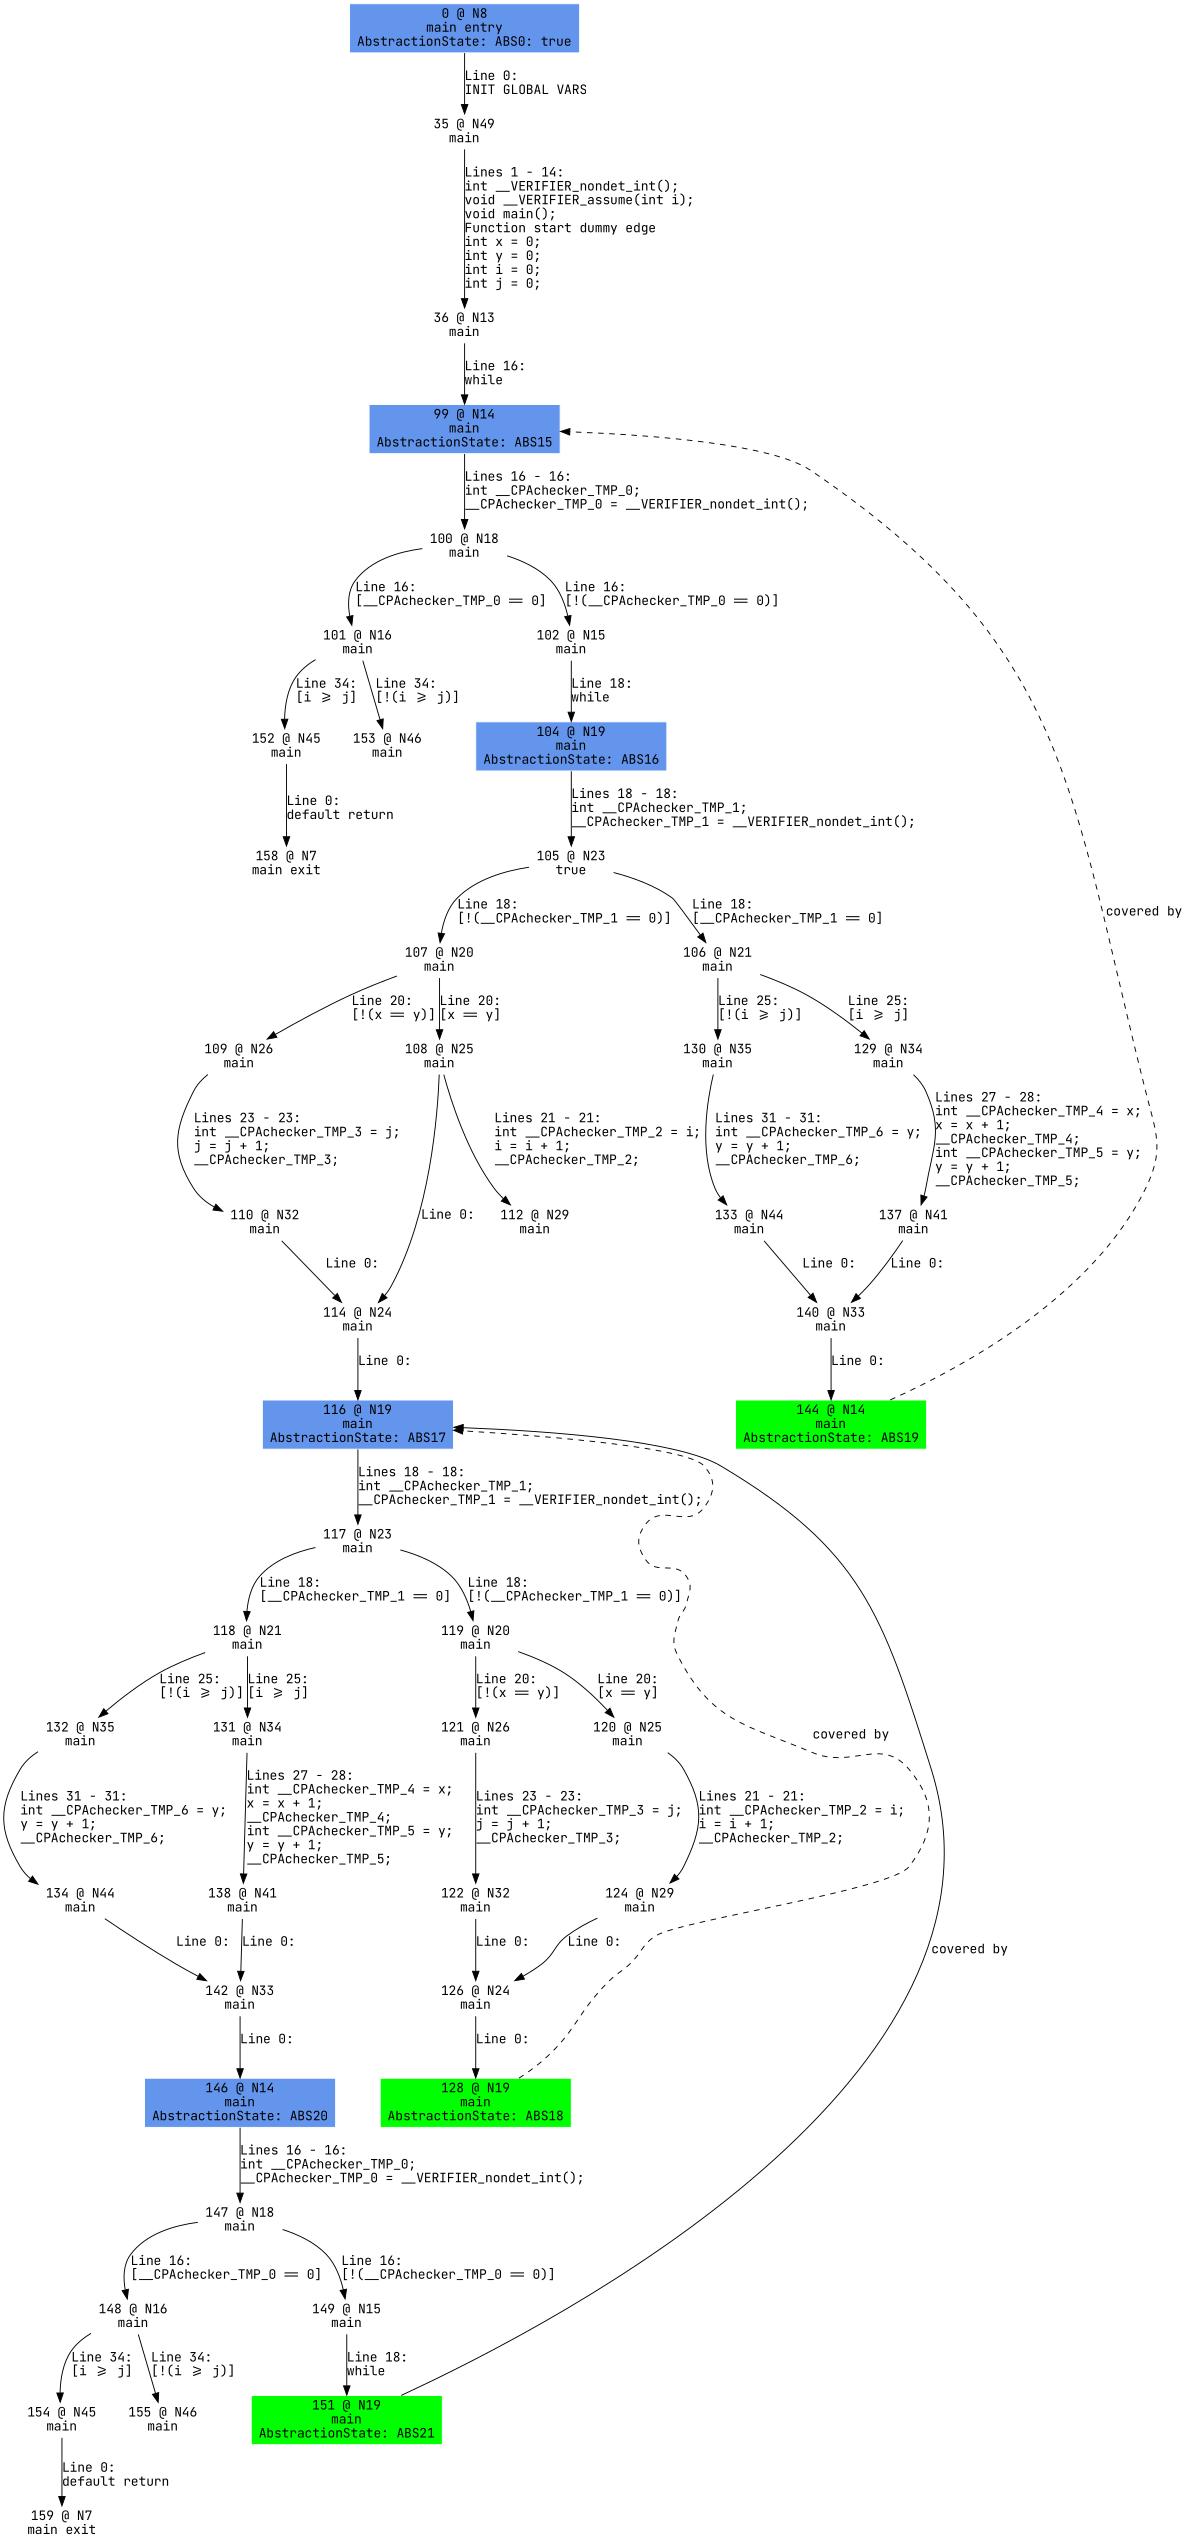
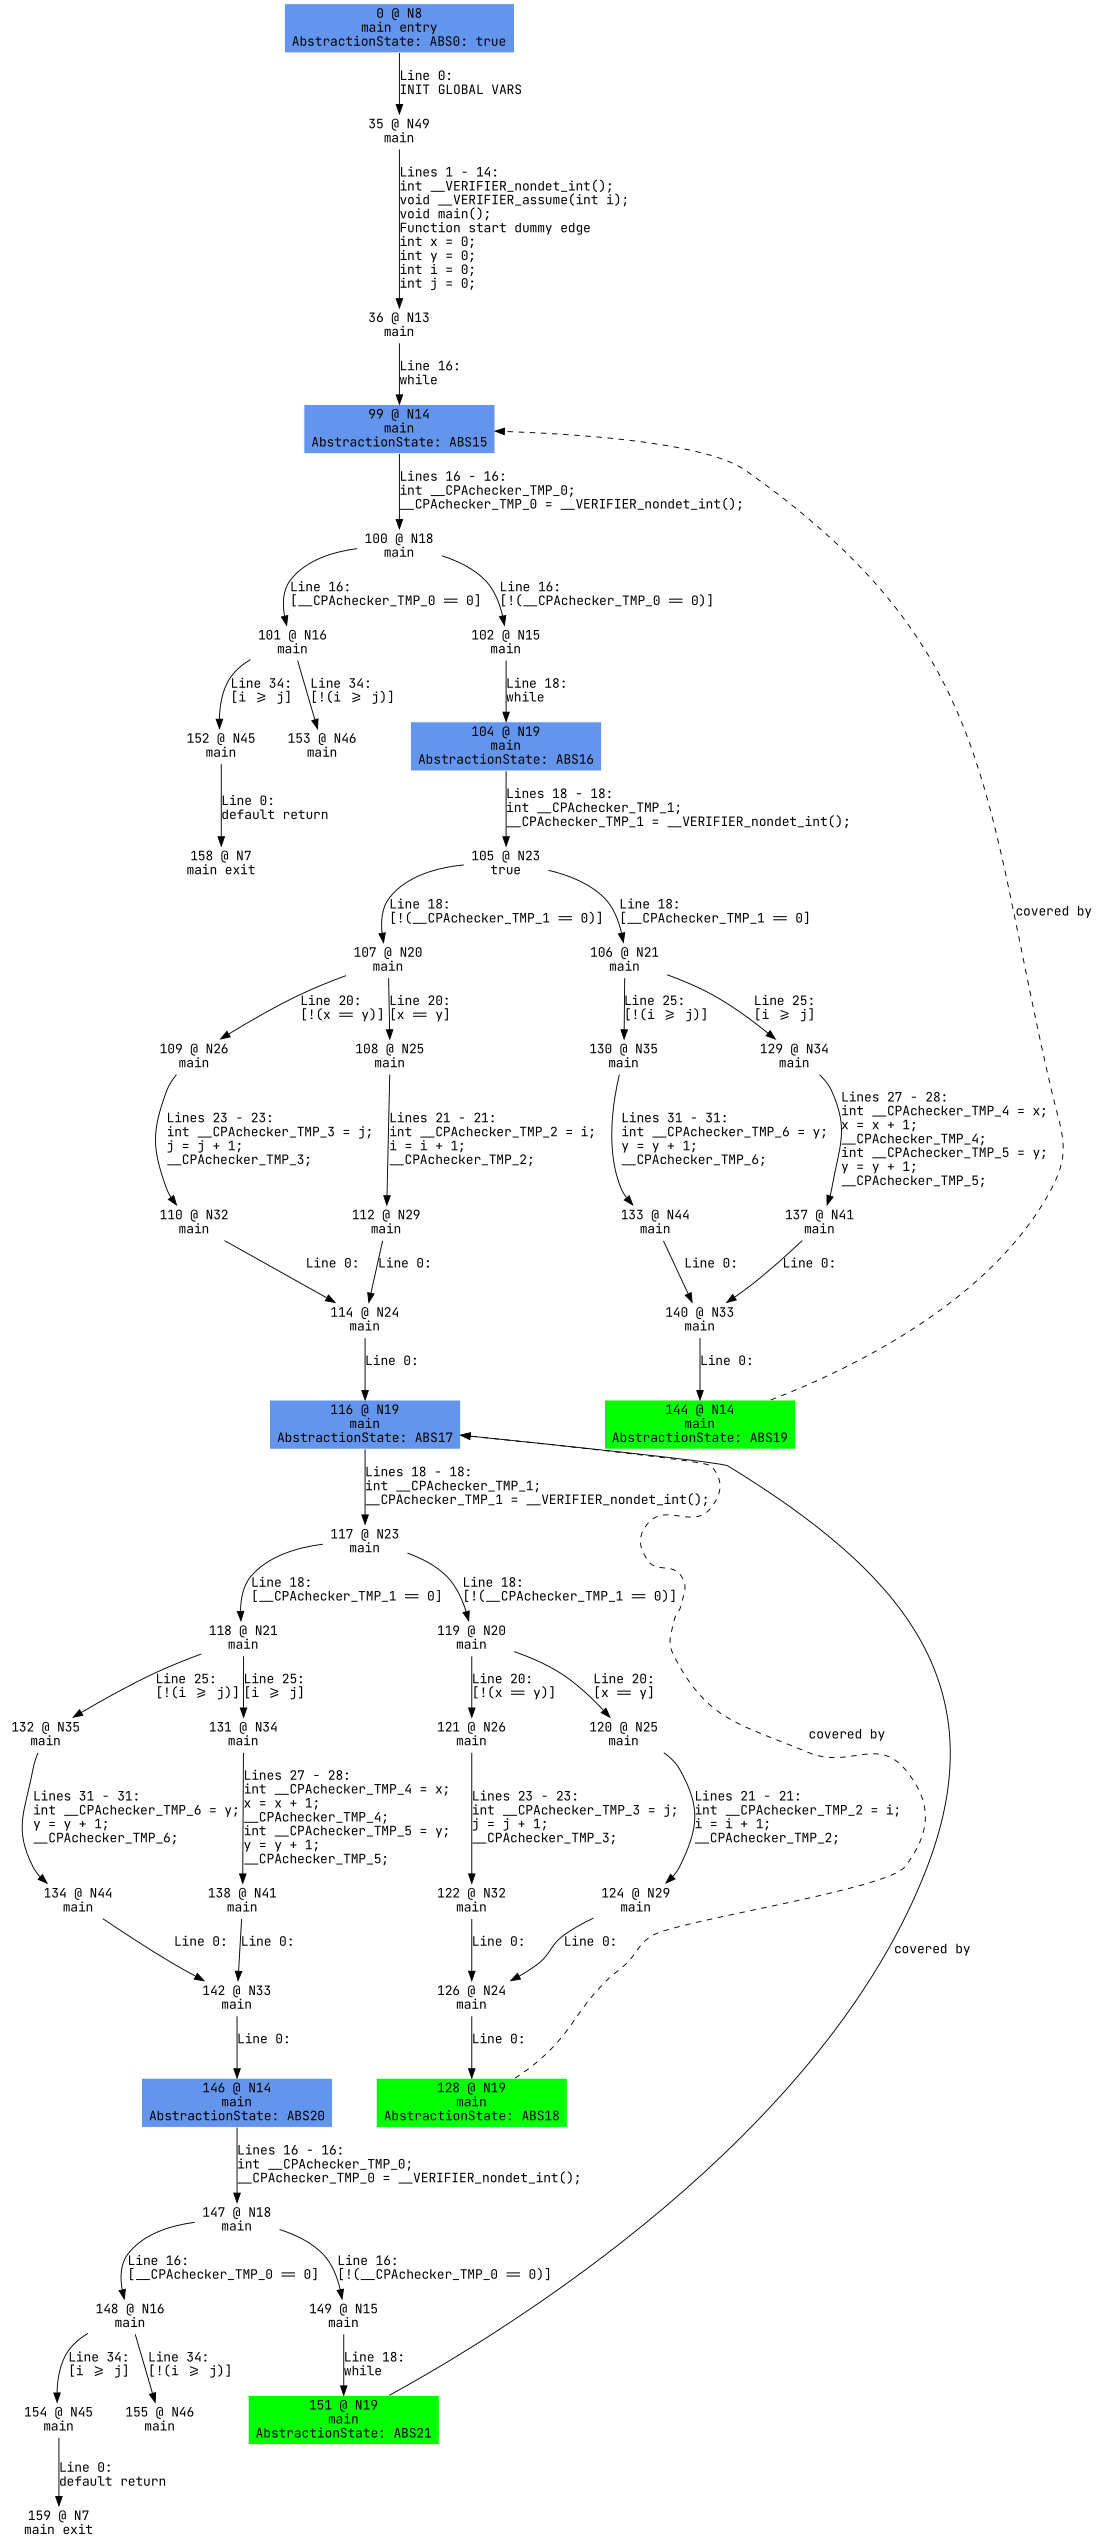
(425, 1189) -> (377, 1267)
